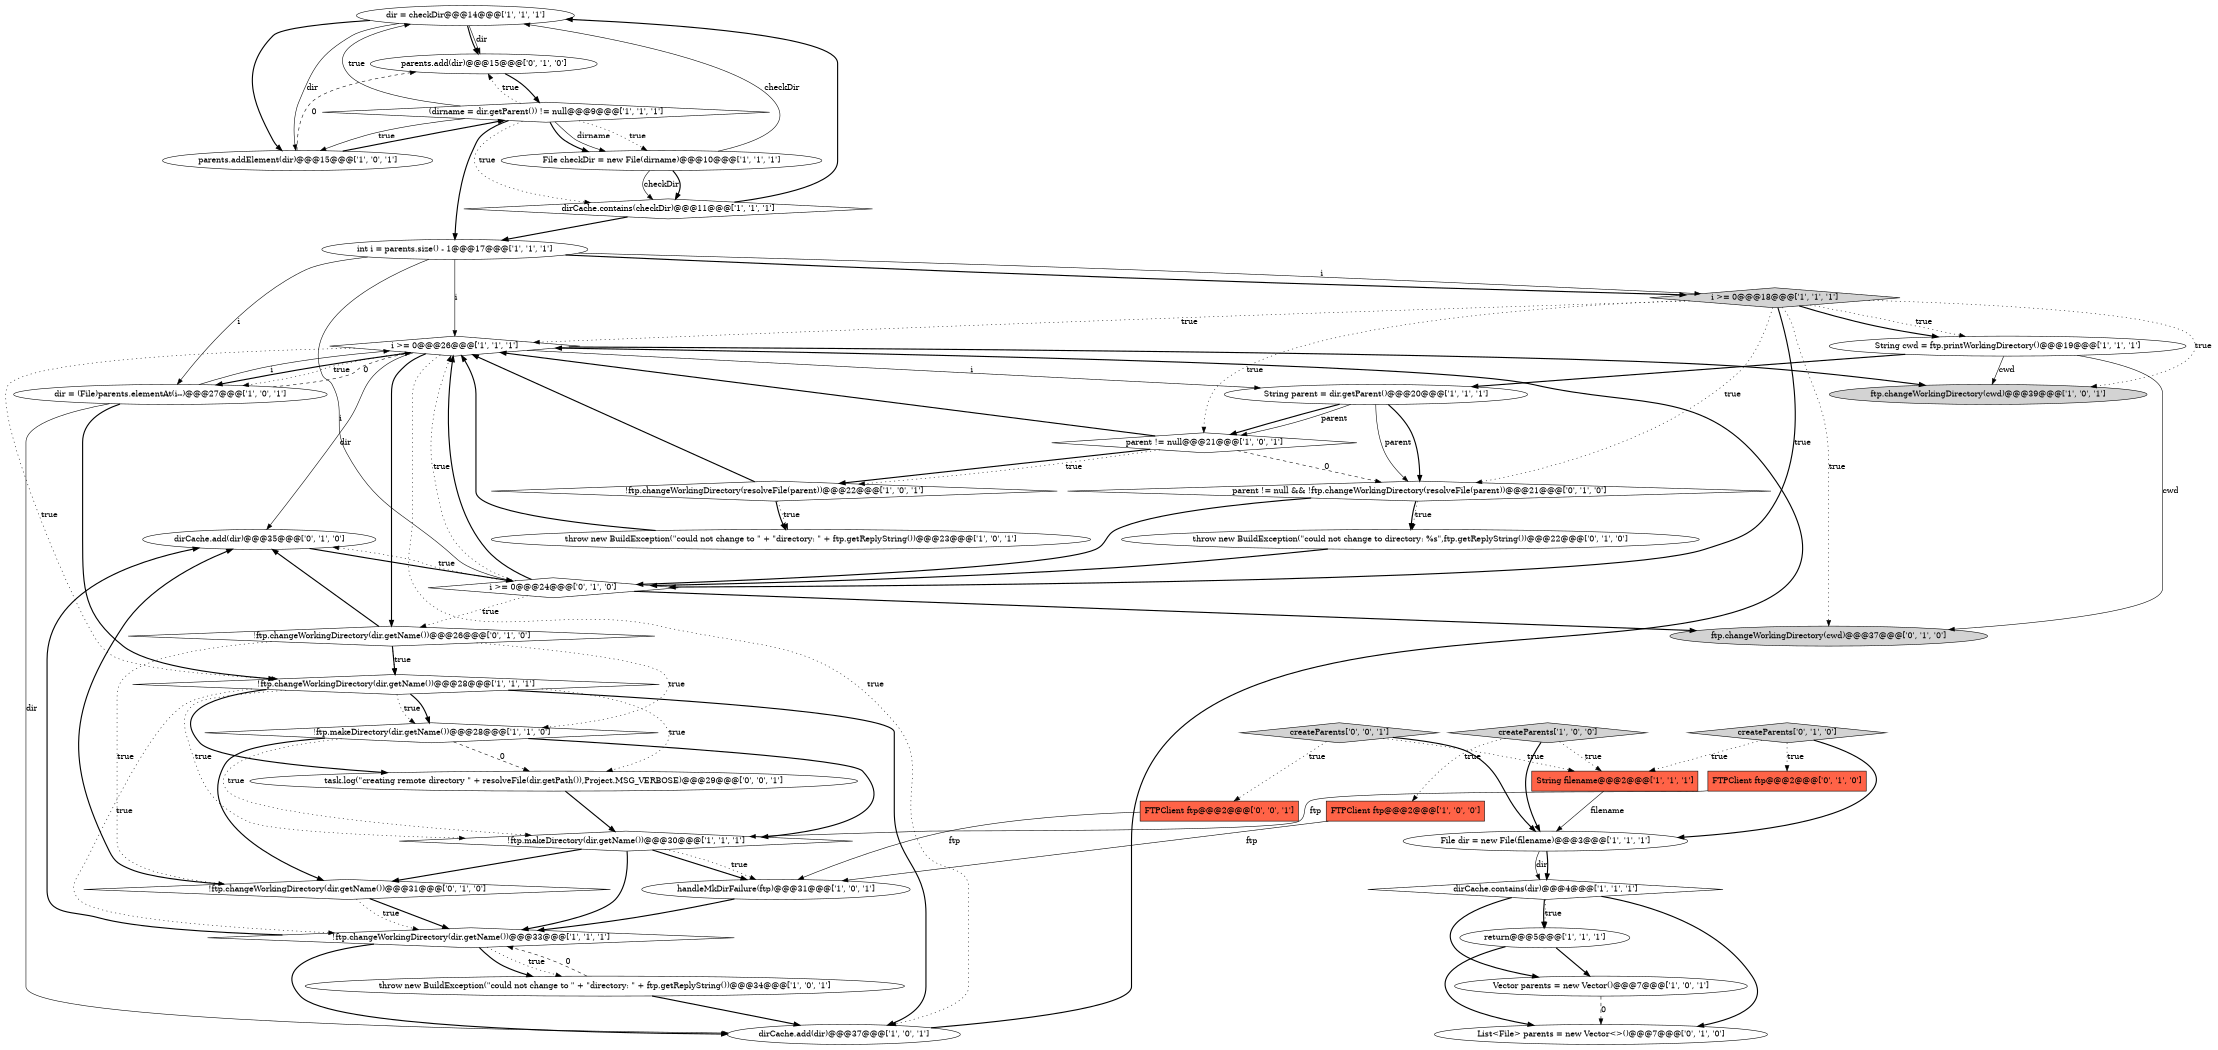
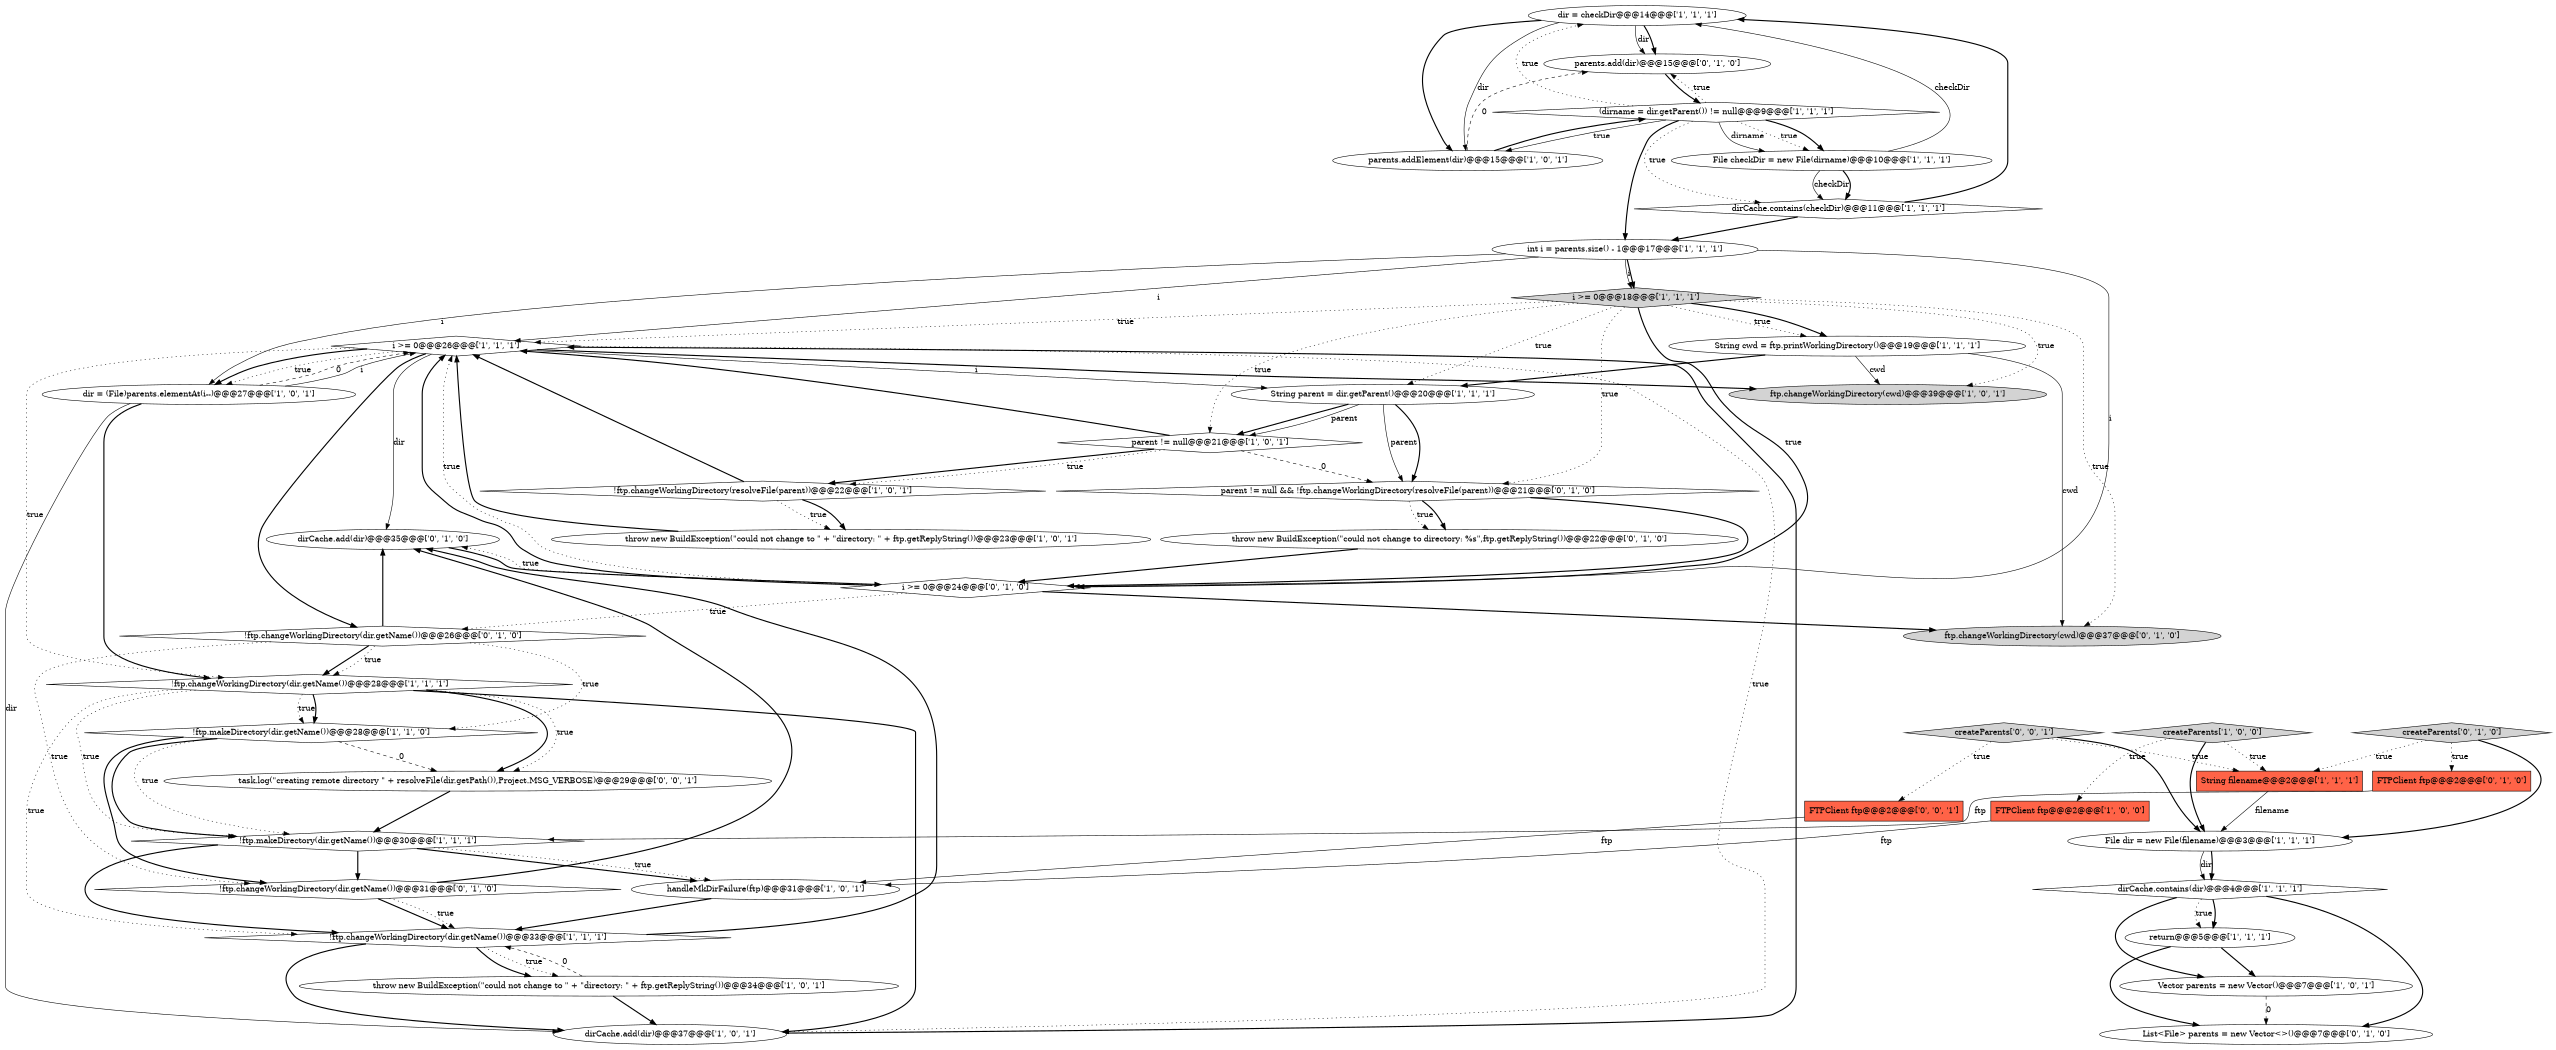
(364, 85) -> (1537, 85)
none -> (1514, 344)
